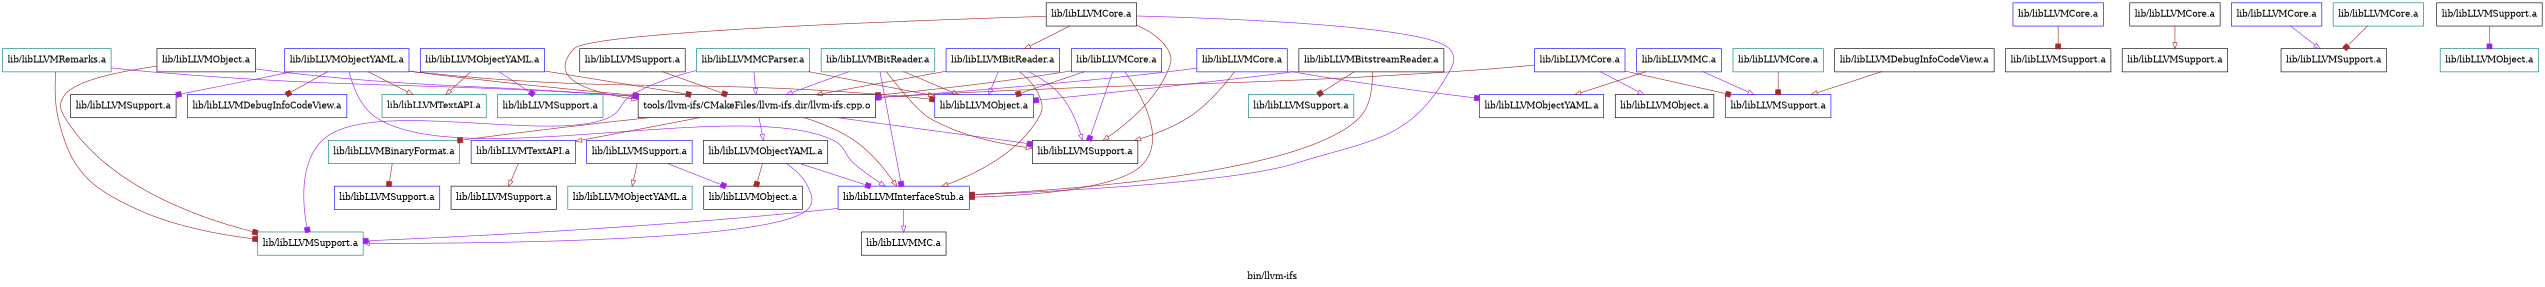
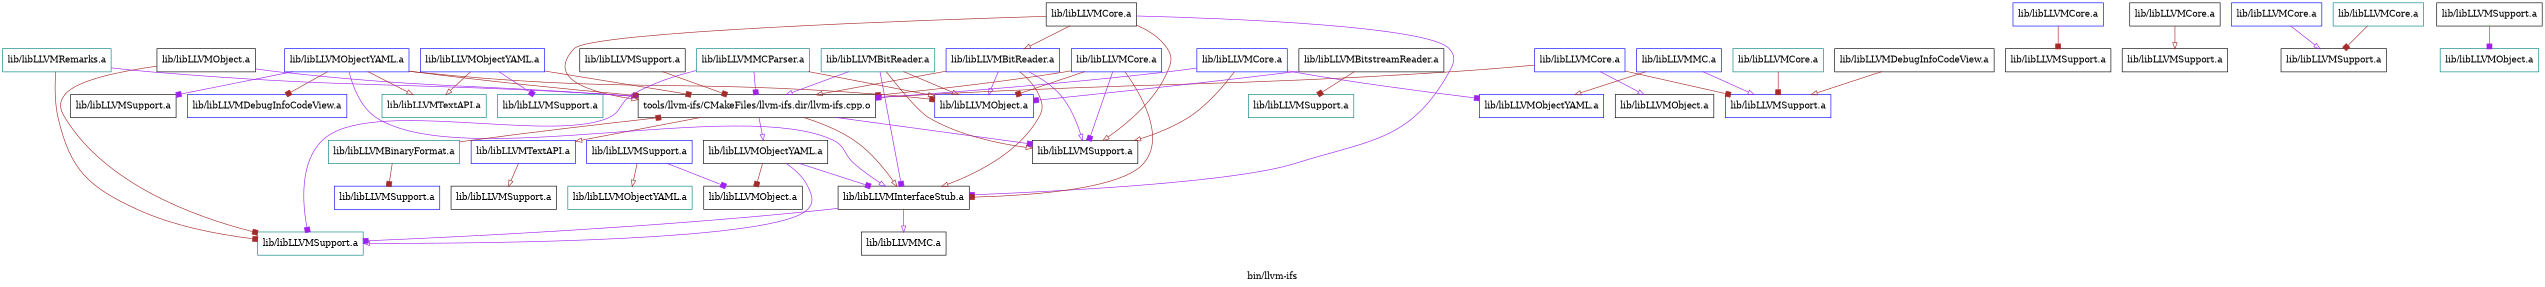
(755, 80) -> (755, 80)
(371, 84) -> (371, 84)
(539, 130) -> (557, 129)
(1197, 173) -> none
(904, 198) -> (904, 198)
